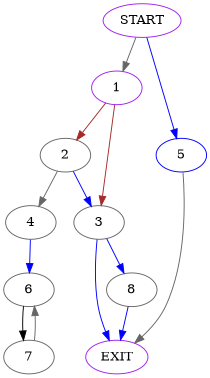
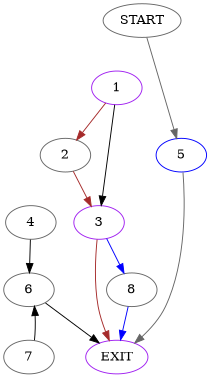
(142, 21) -> (142, 21)
(131, 50) -> none
(160, 83) -> (160, 83)
(109, 150) -> (109, 150)
(50, 185) -> none
(80, 185) -> (80, 185)
(99, 222) -> (99, 222)
(30, 252) -> (30, 252)
(96, 286) -> (96, 286)
(23, 319) -> (68, 320)
(35, 328) -> (35, 328)
